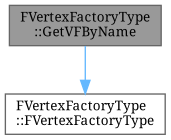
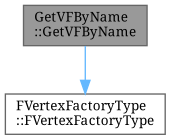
(85, 26) -> (85, 26)
